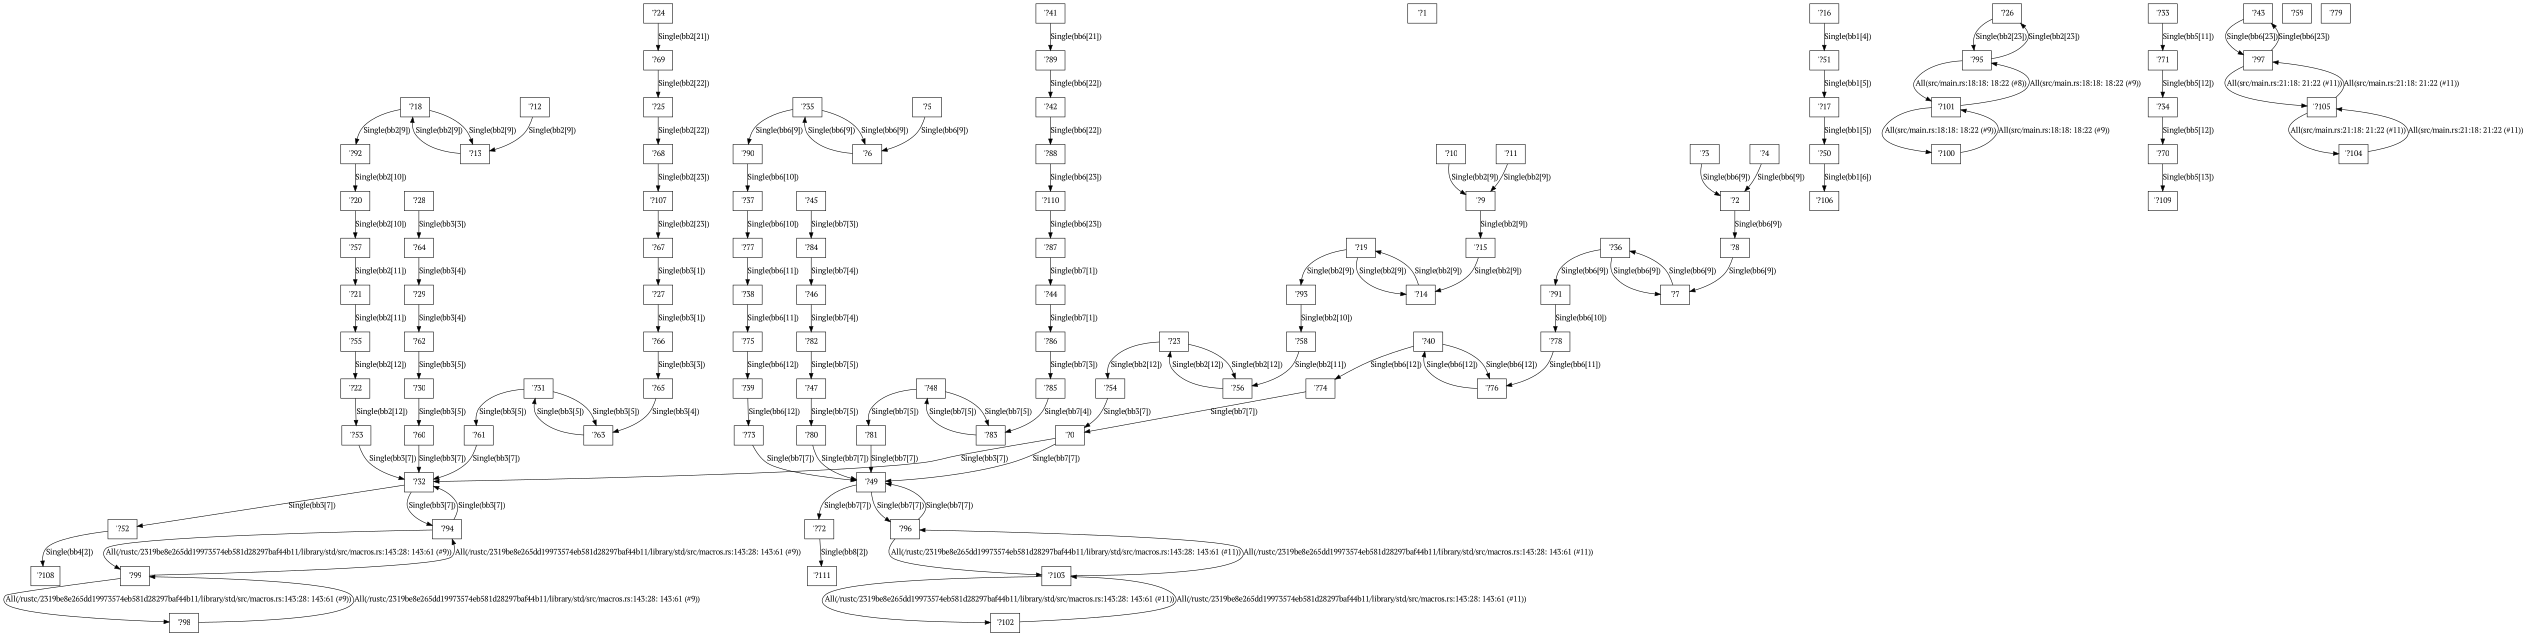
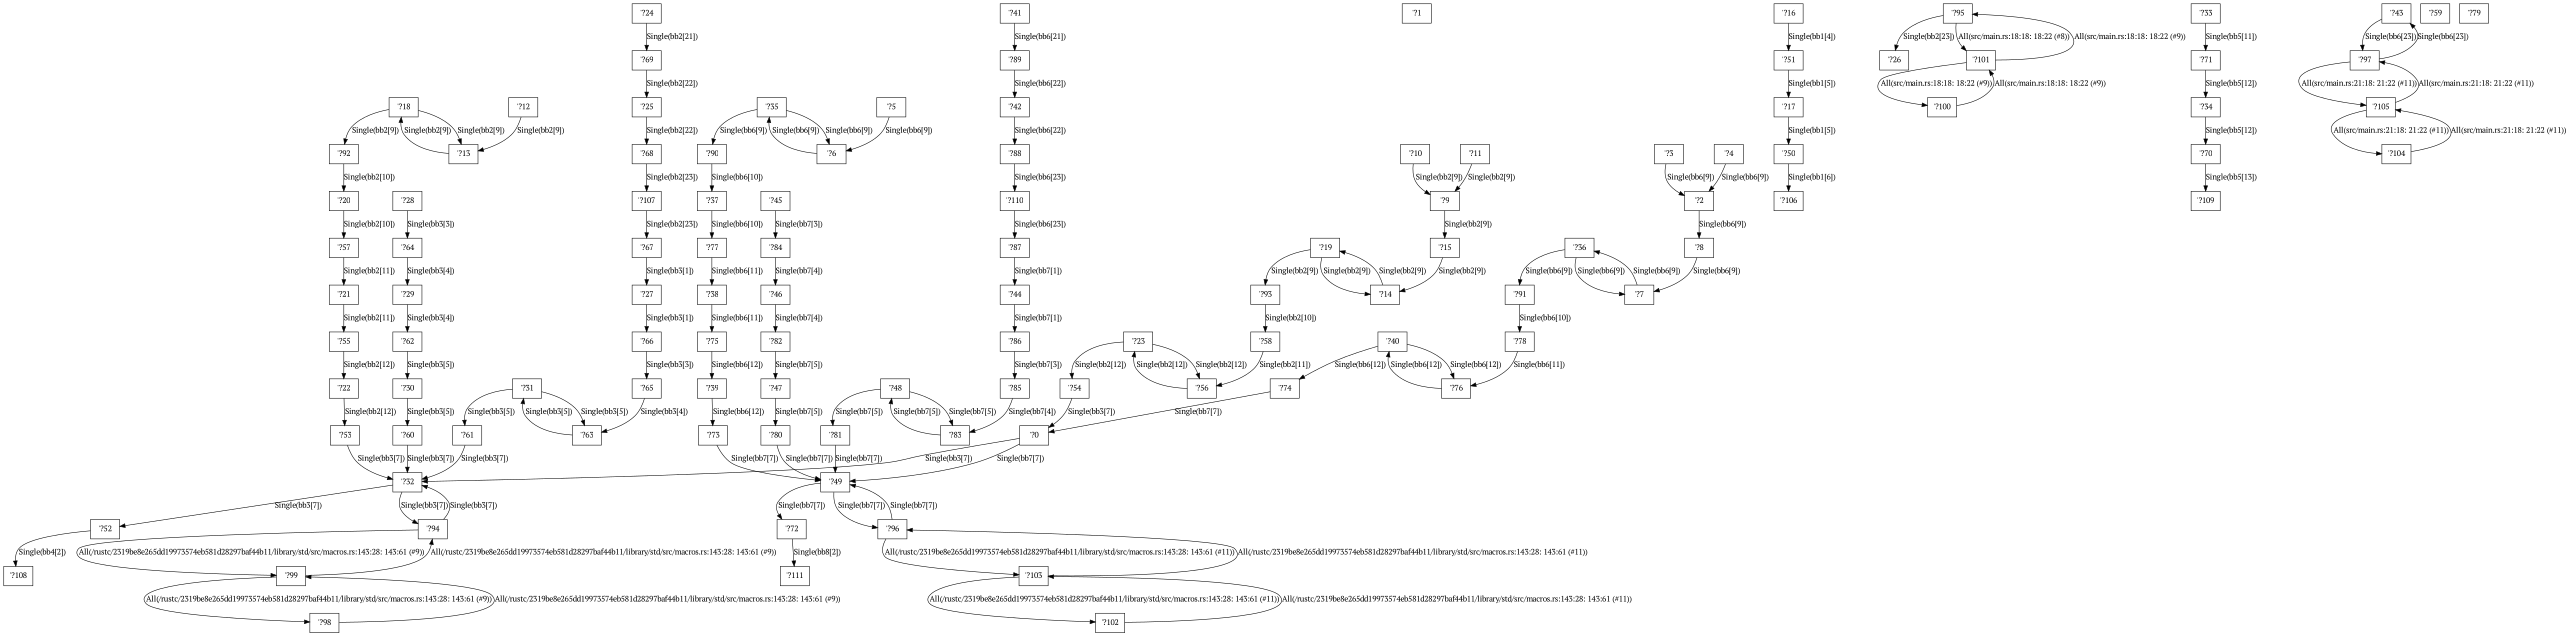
(1978, 29) -> none
